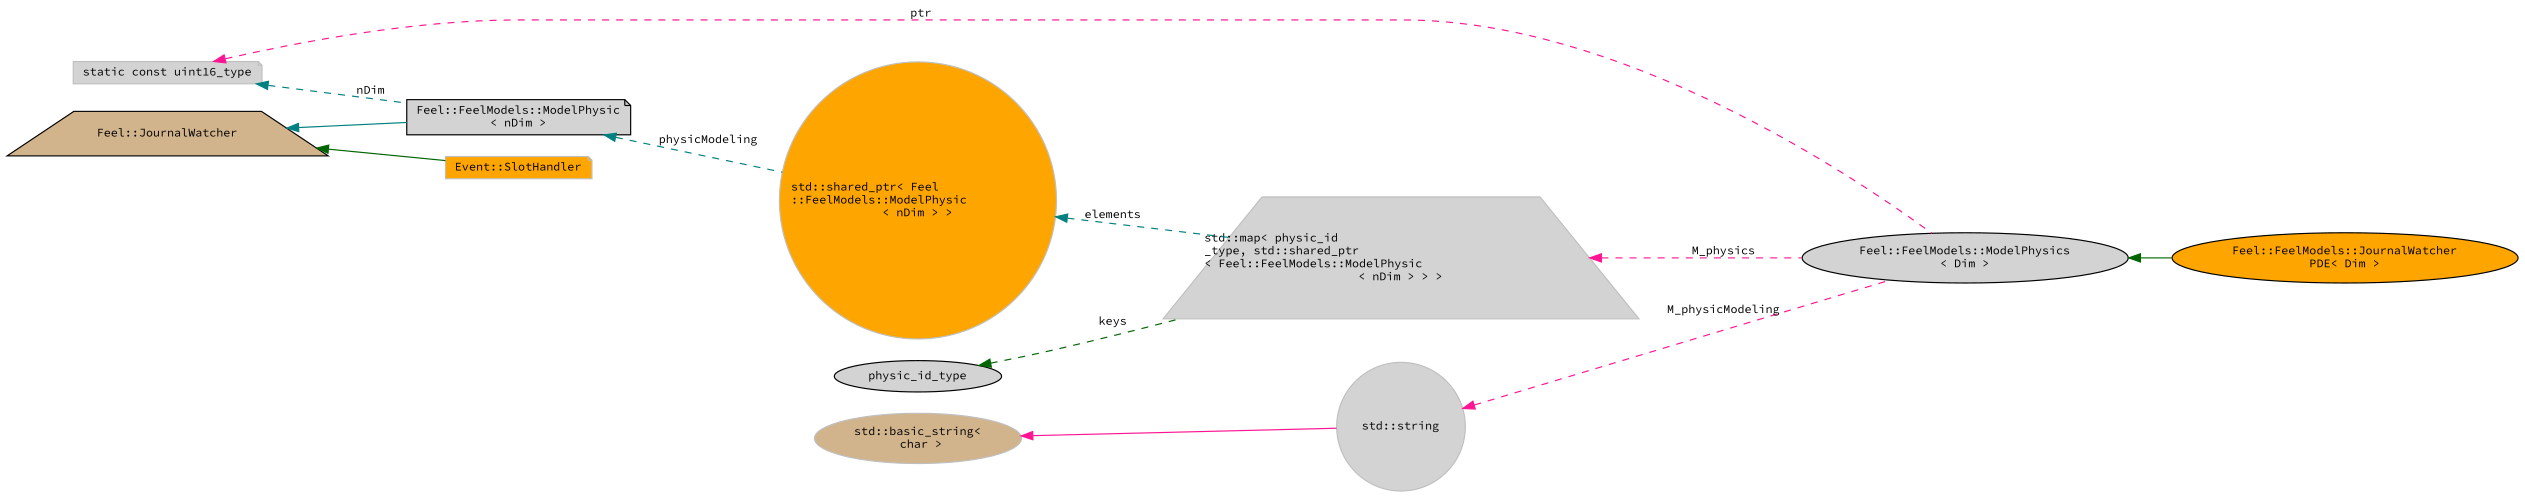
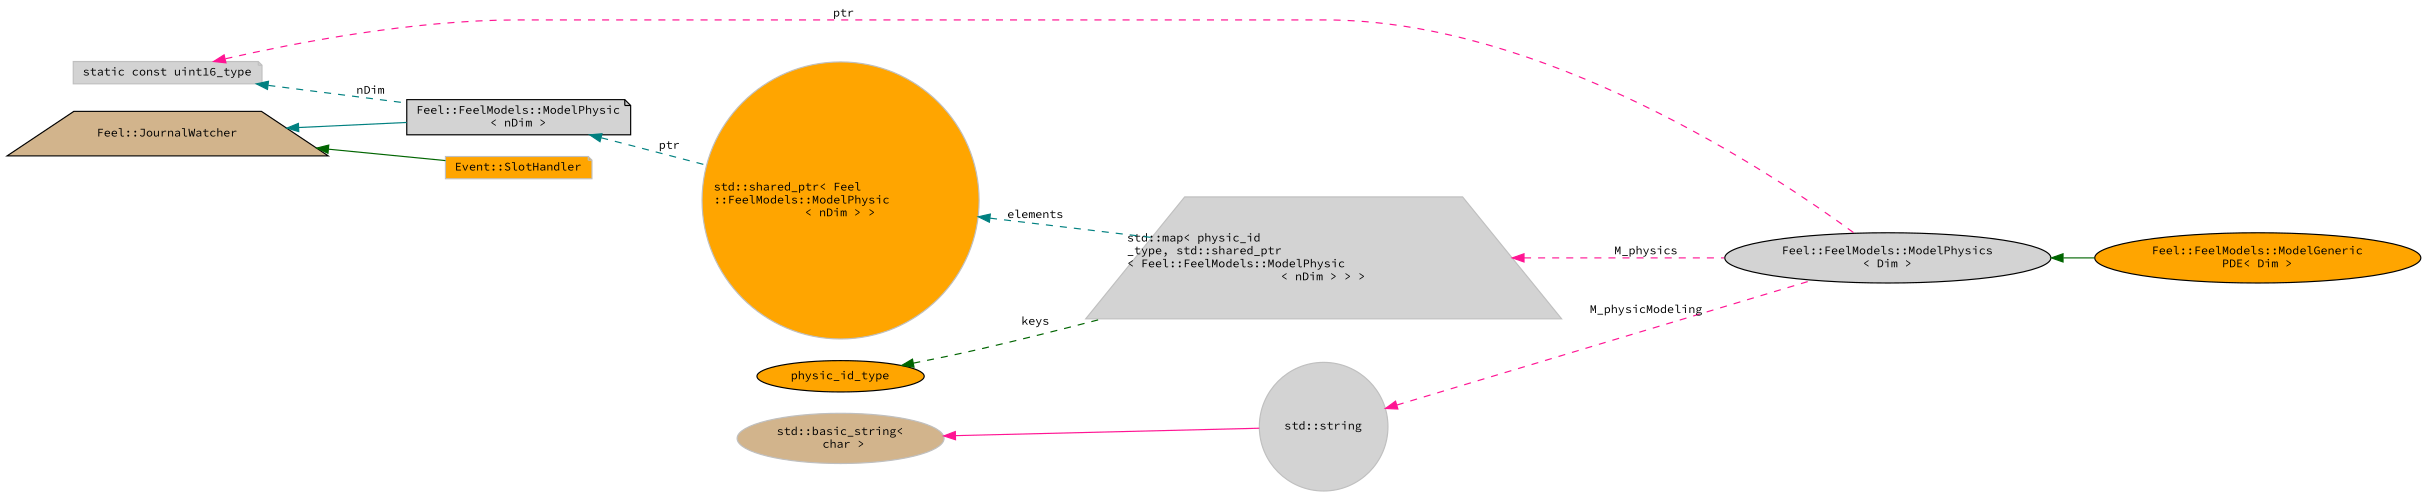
(705, 140) -> (666, 146)
(2345, 258) -> (2258, 258)
(918, 376) -> (841, 376)
